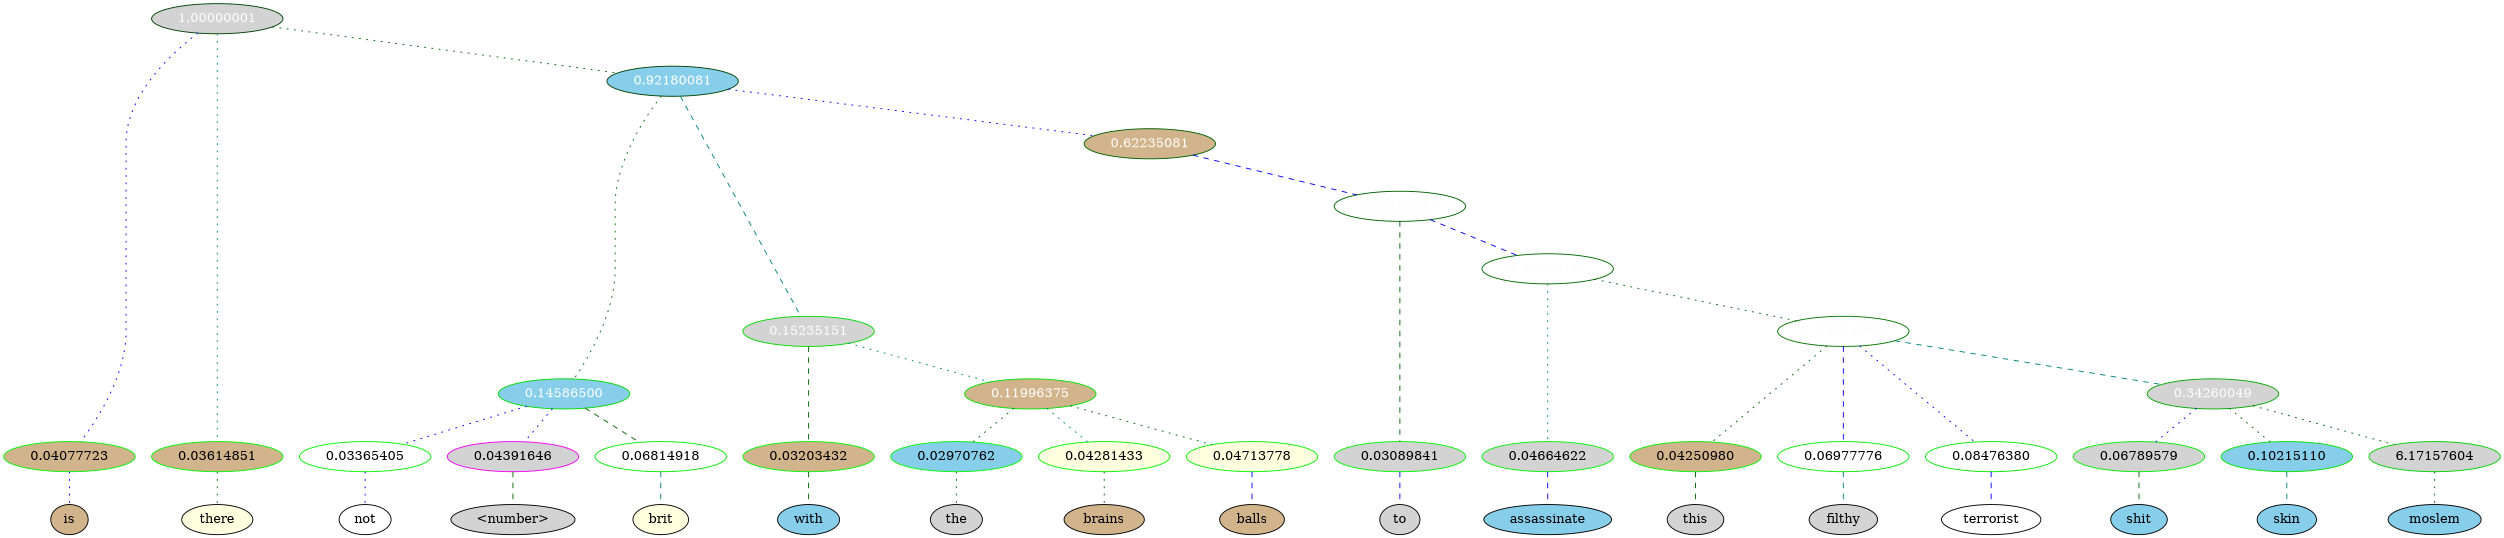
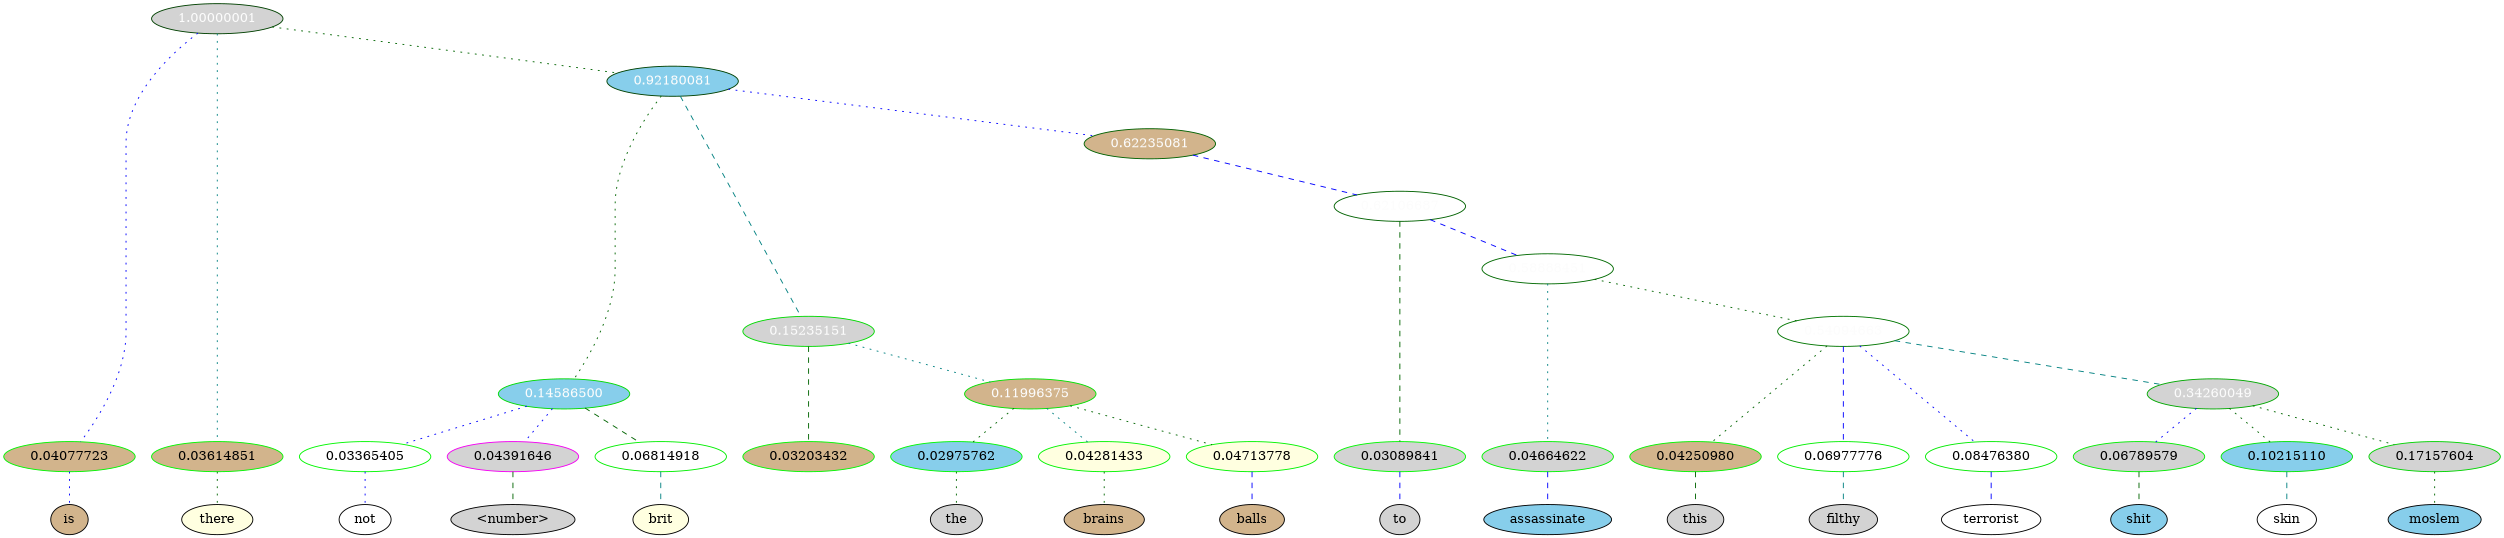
(956, 457) -> (956, 457)
(2435, 457) -> (2435, 457)
(809, 520) -> none
(2287, 520) -> (2287, 520)
